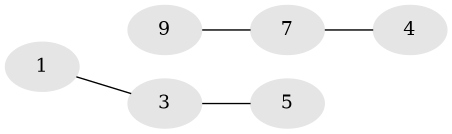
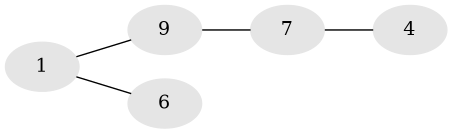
none -> (104, 48)
(165, 104) -> (165, 104)
(287, 104) -> none
